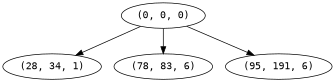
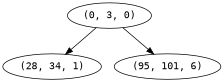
(163, 16) -> (109, 16)
(163, 67) -> none
(279, 67) -> (168, 67)
